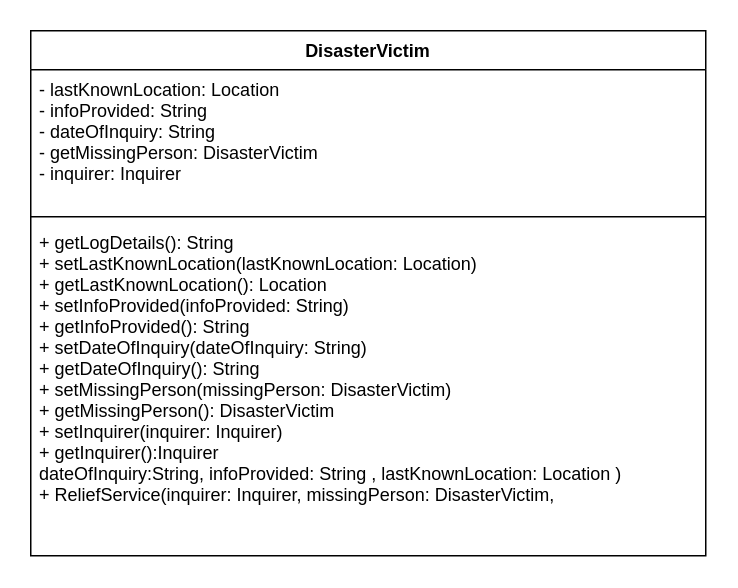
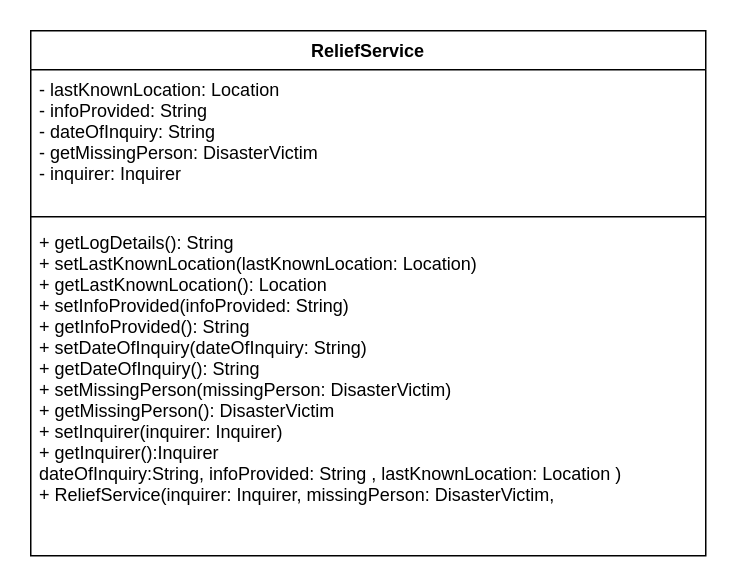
(368, 51) -> (368, 51)
